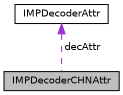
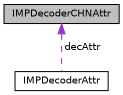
(62, 53) -> (62, 53)
